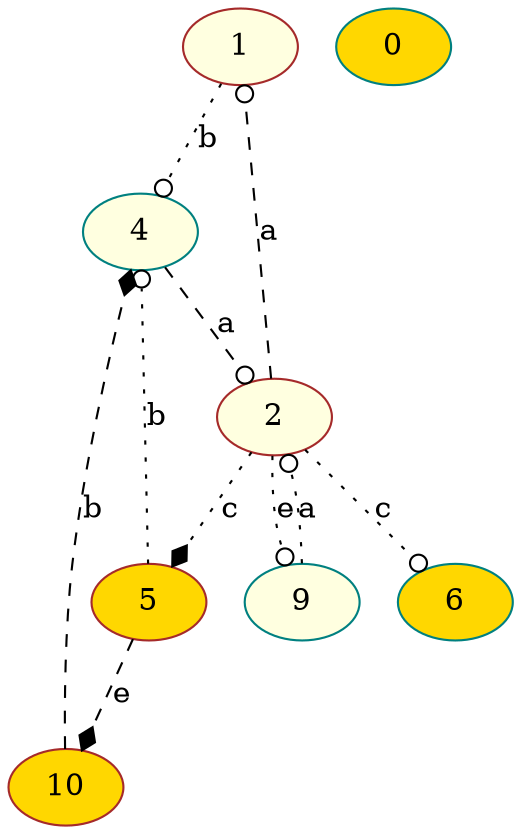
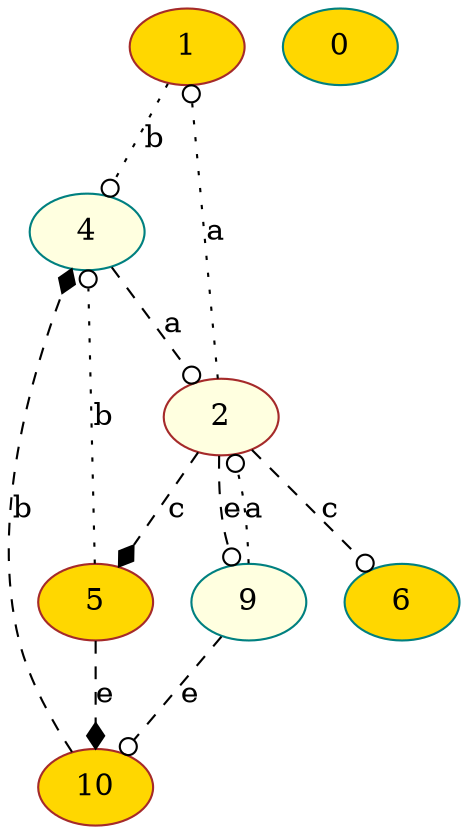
(240, 47) -> (187, 47)
(258, 241) -> (205, 241)
(219, 499) -> (166, 499)
(274, 503) -> (220, 503)
(359, 503) -> (305, 503)
none -> (178, 688)
